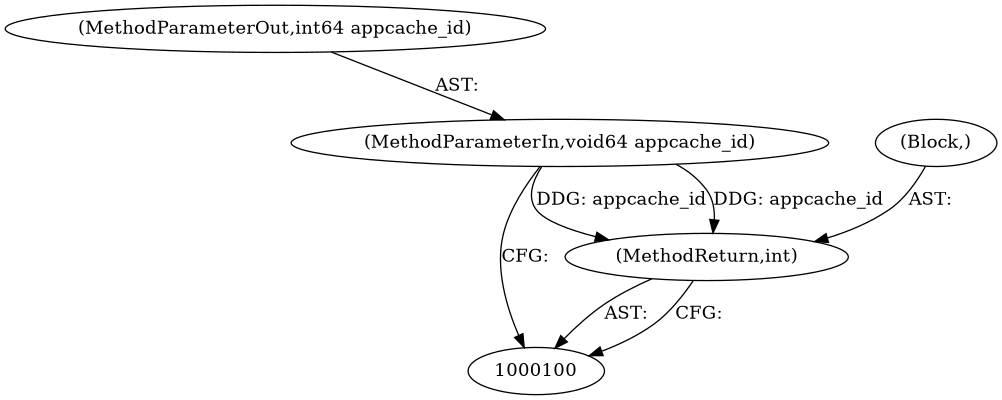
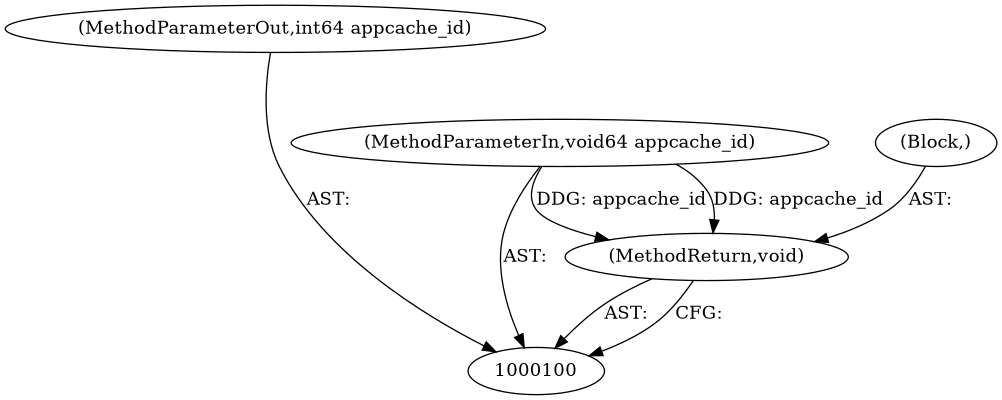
(411, 83) -> (326, 232)
(528, 257) -> (528, 257)
(707, 257) -> (707, 257)
